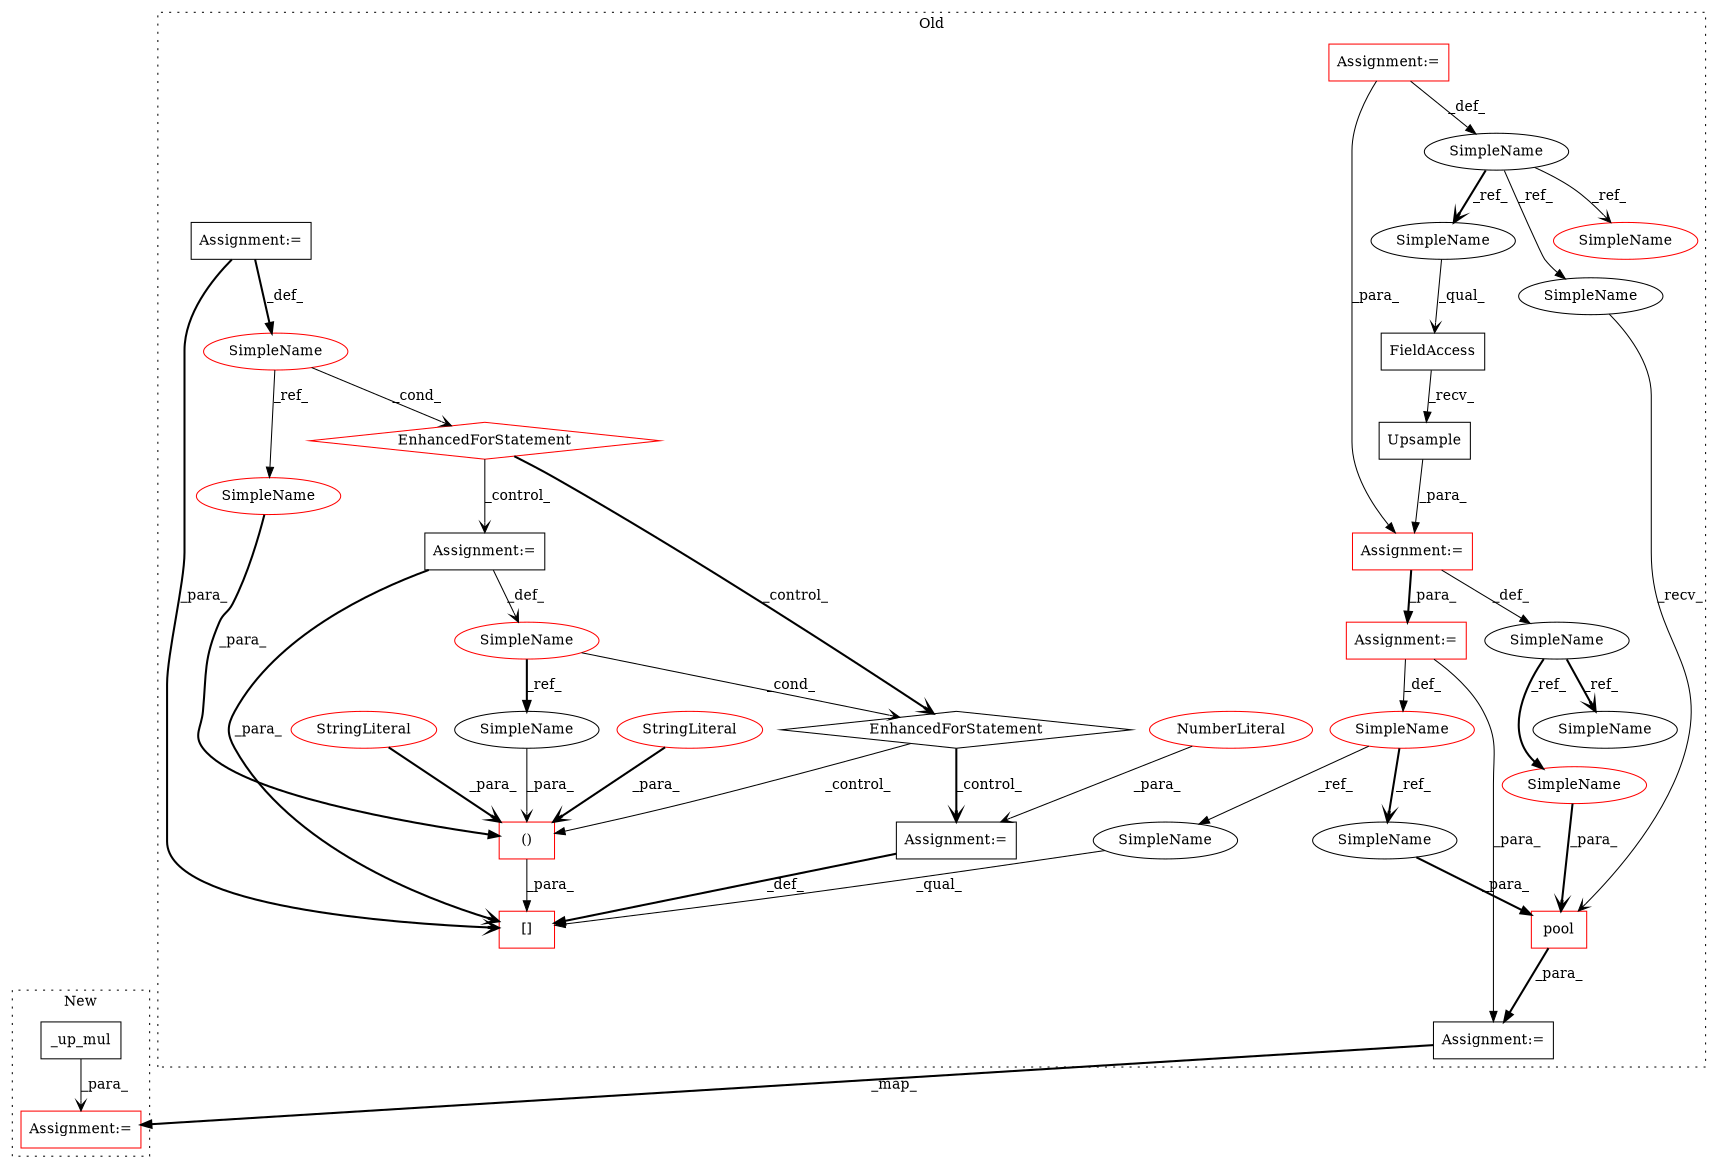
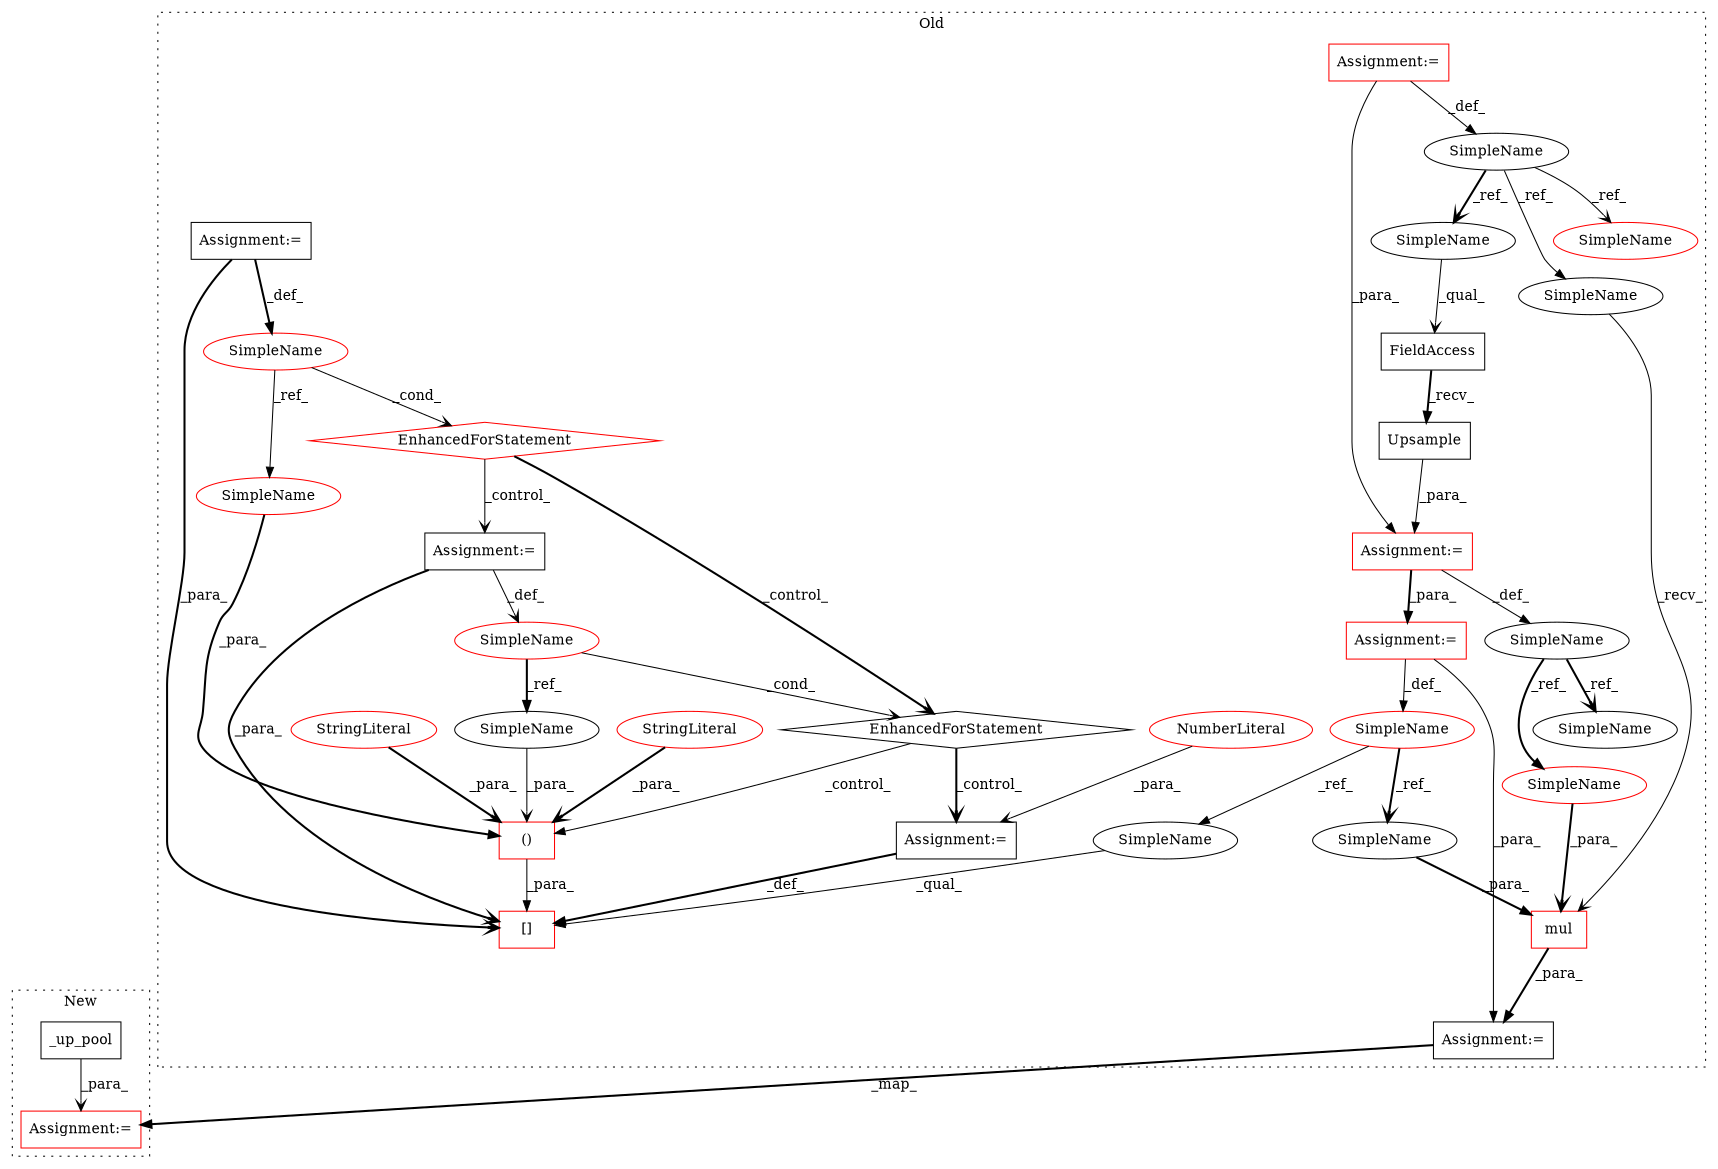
(1429, 391) -> (1429, 391)
(1559, 930) -> (1559, 930)
(81, 1040) -> (81, 1040)
